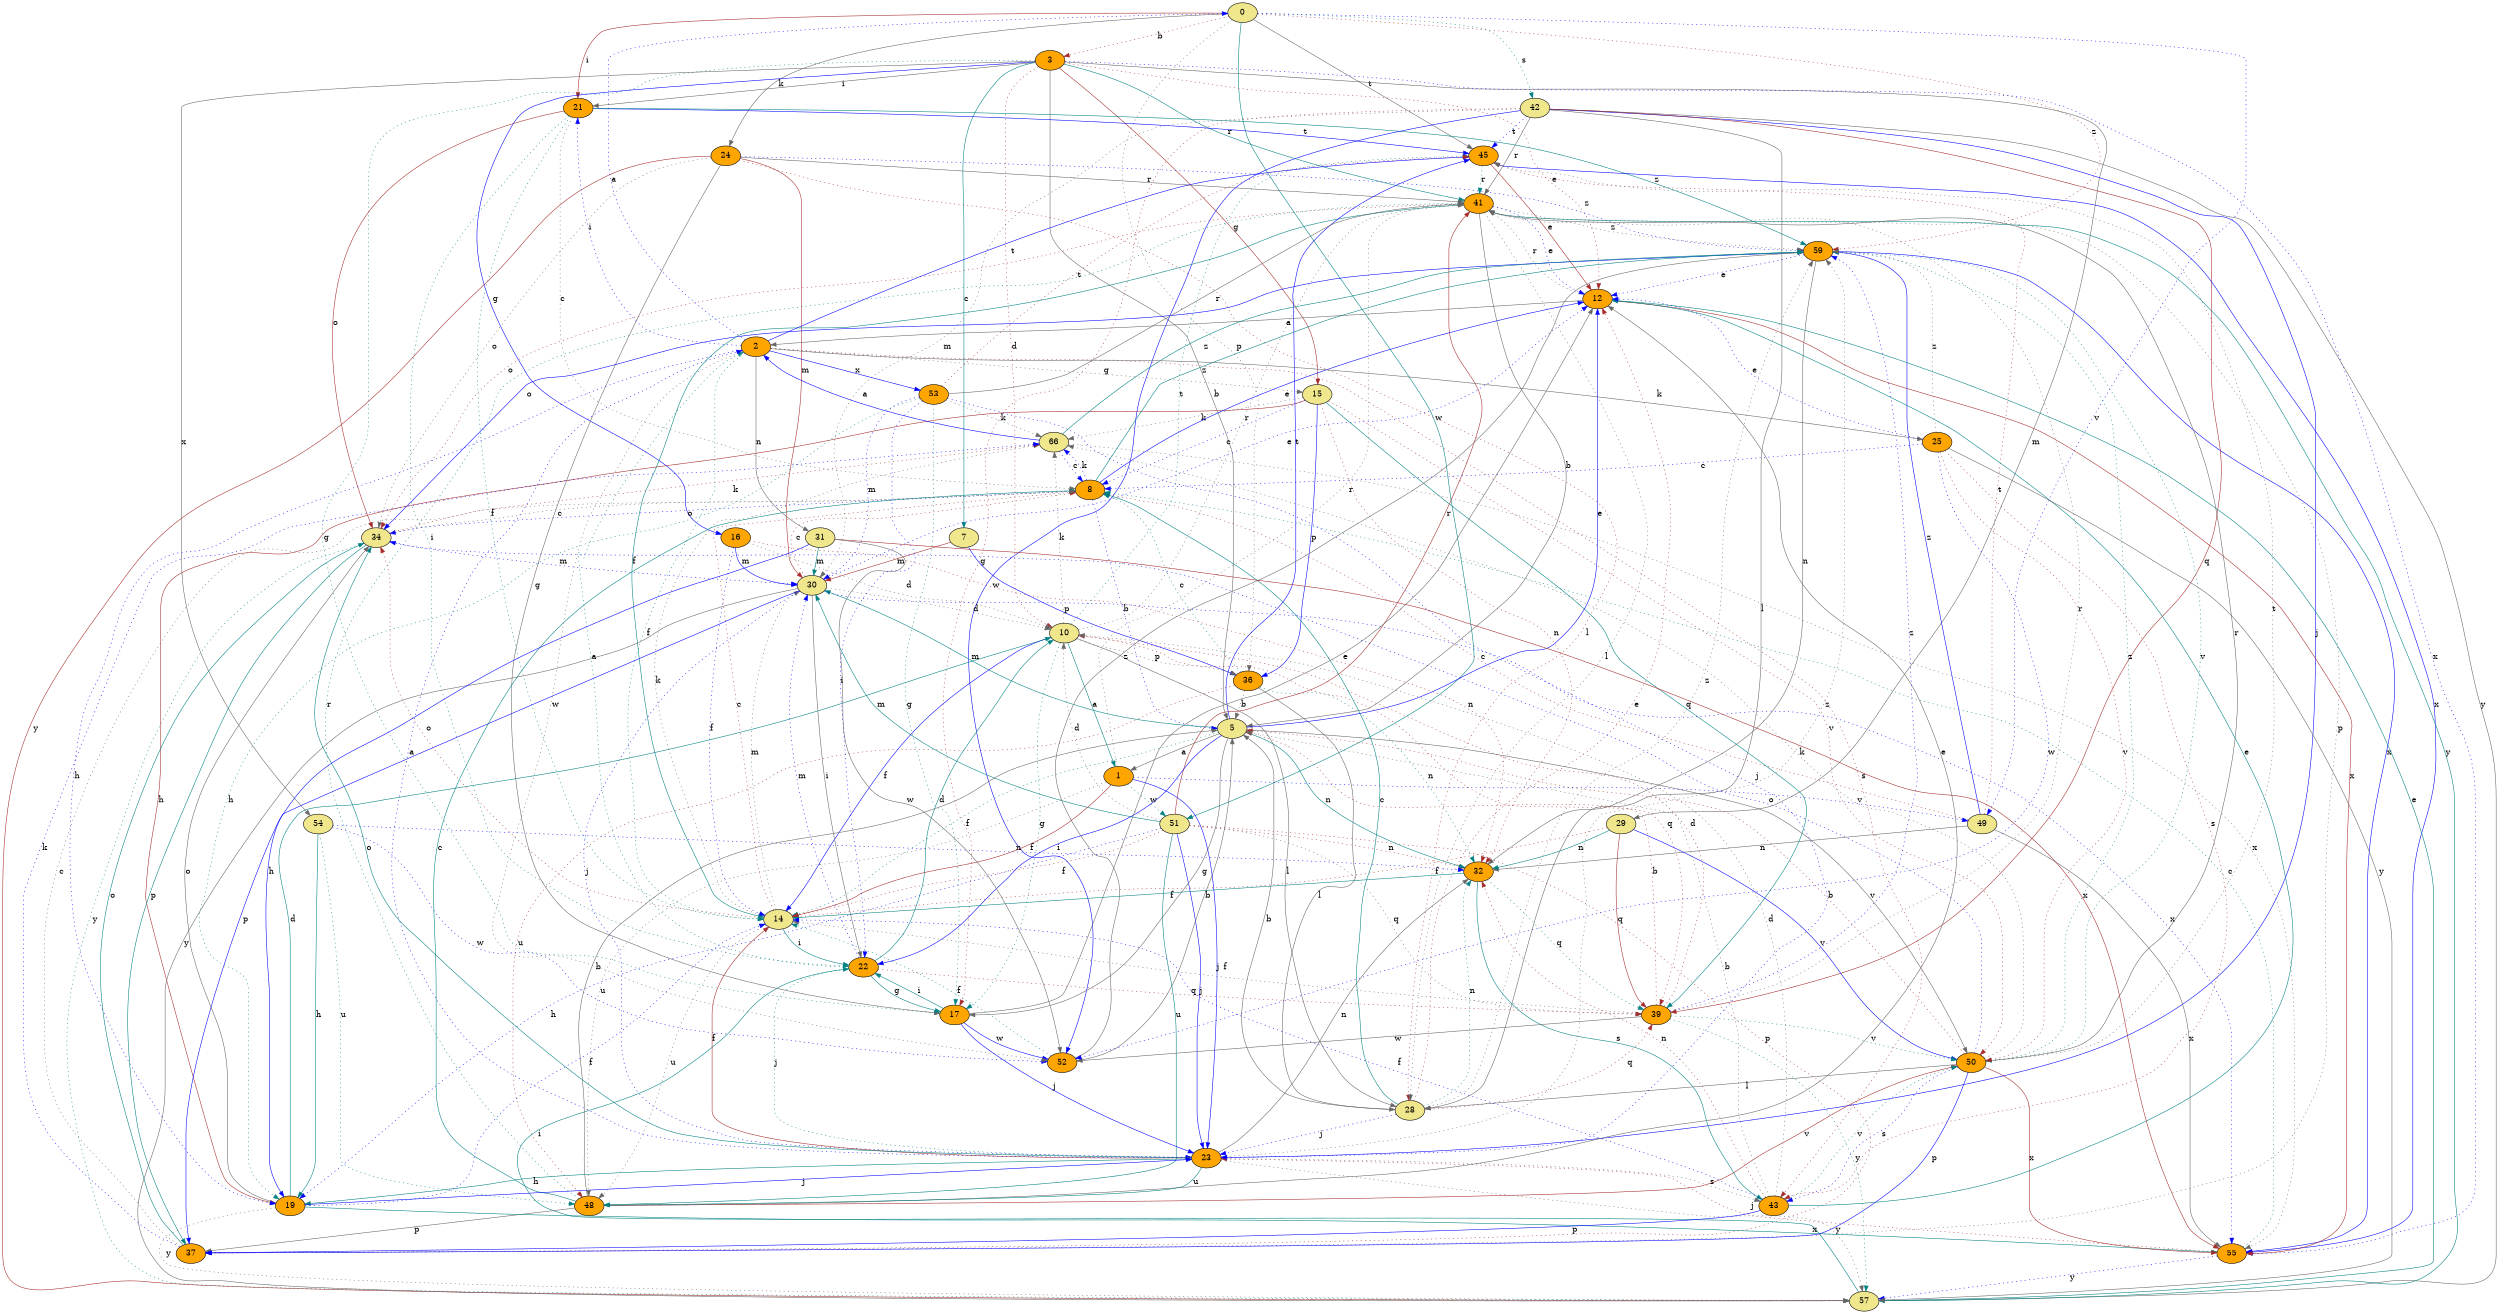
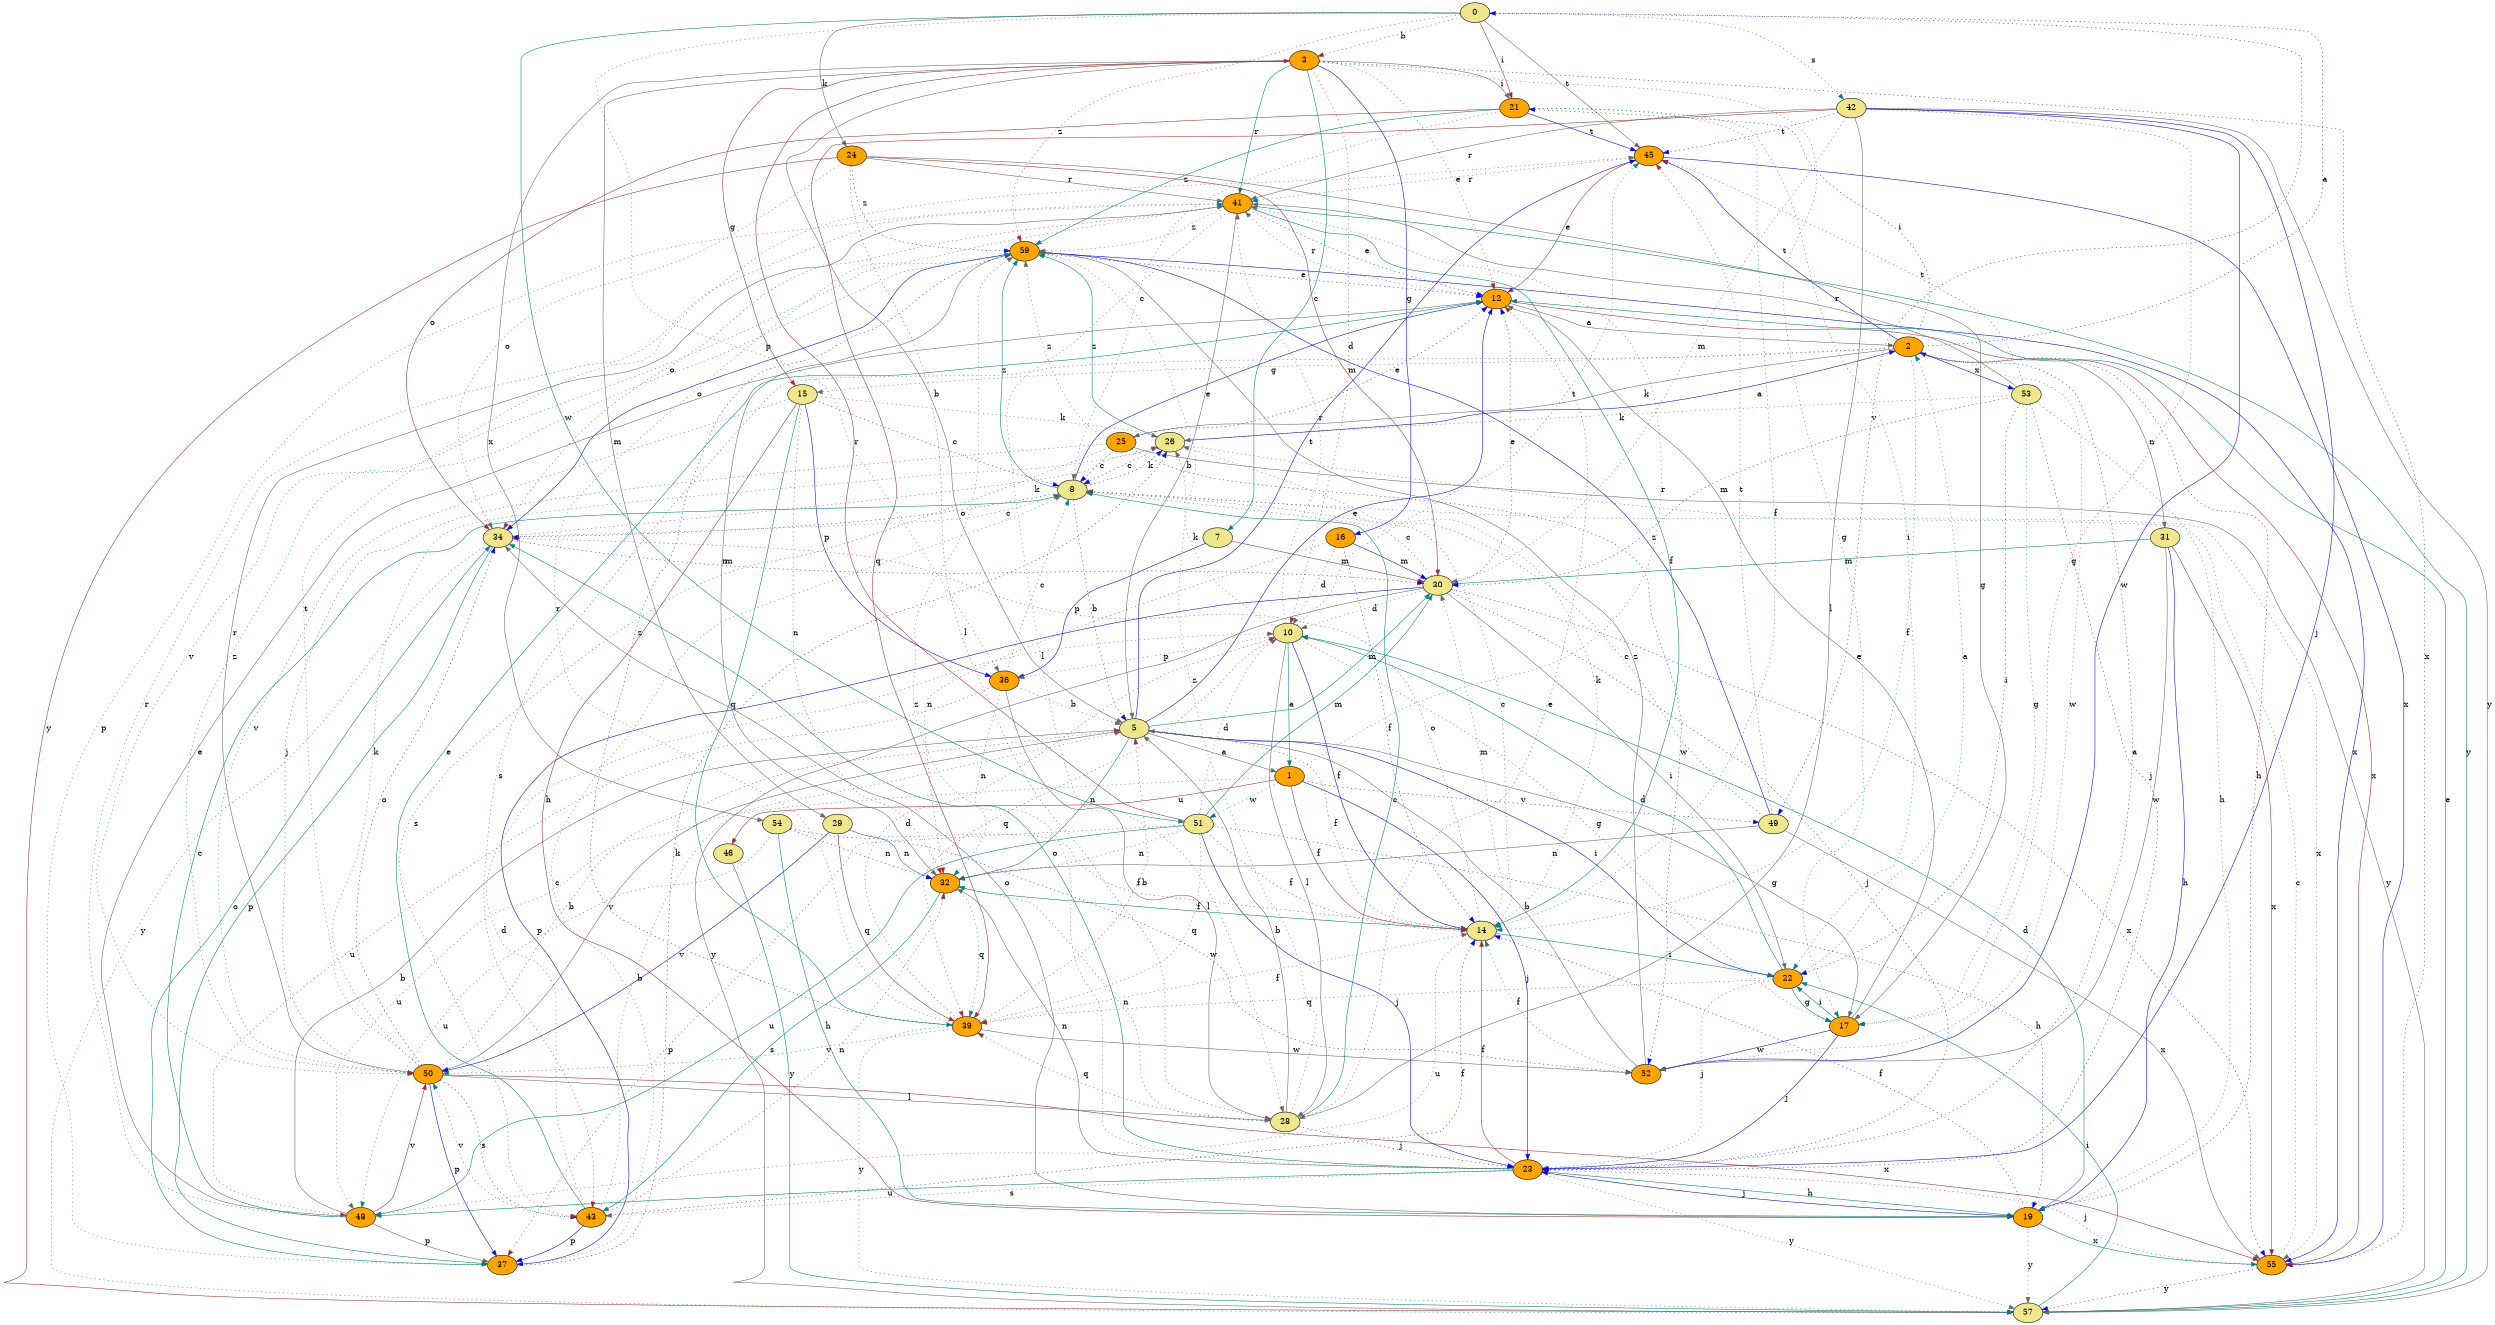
(934, 394) -> (2026, 394)
(1054, 442) -> (1170, 442)
(1090, 490) -> (1072, 490)
(1419, 566) -> (767, 286)
(1739, 654) -> (295, 647)
(2126, 752) -> (287, 752)
(798, 783) -> none
none -> (728, 854)
